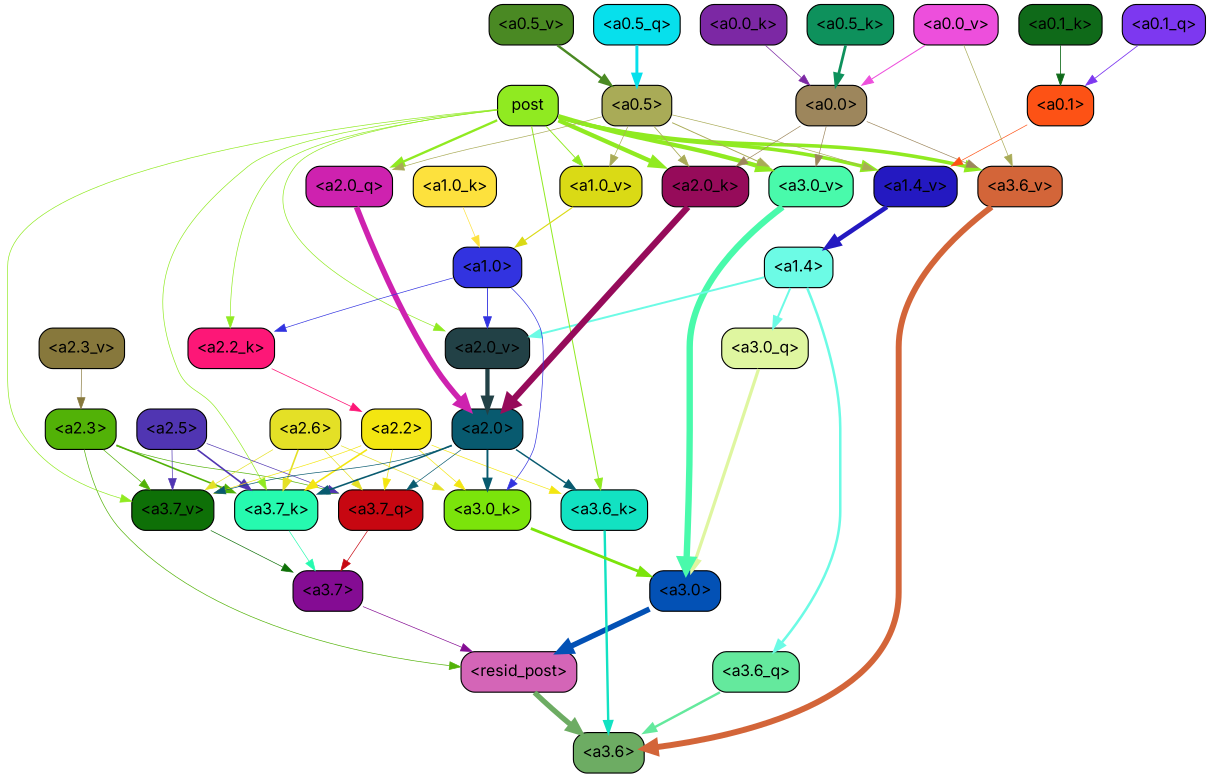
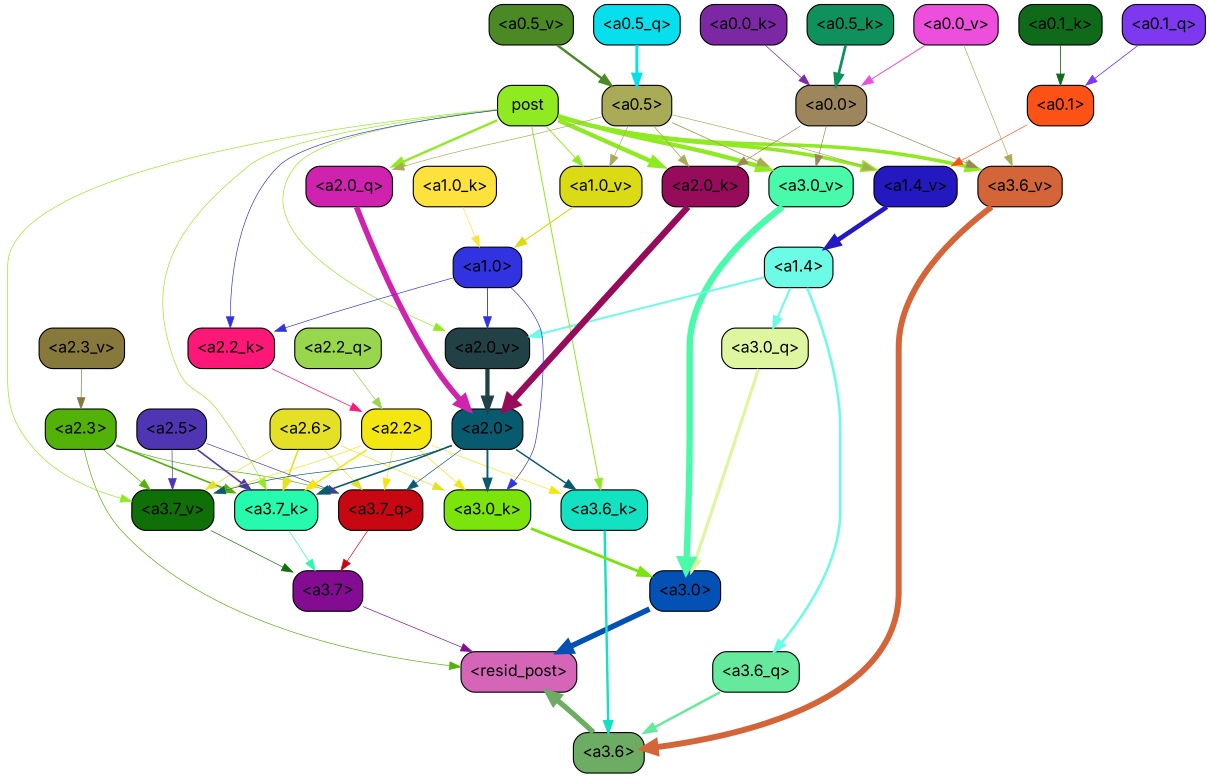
(298, 154) -> (298, 154)
none -> (338, 348)
(553, 709) -> (575, 716)
